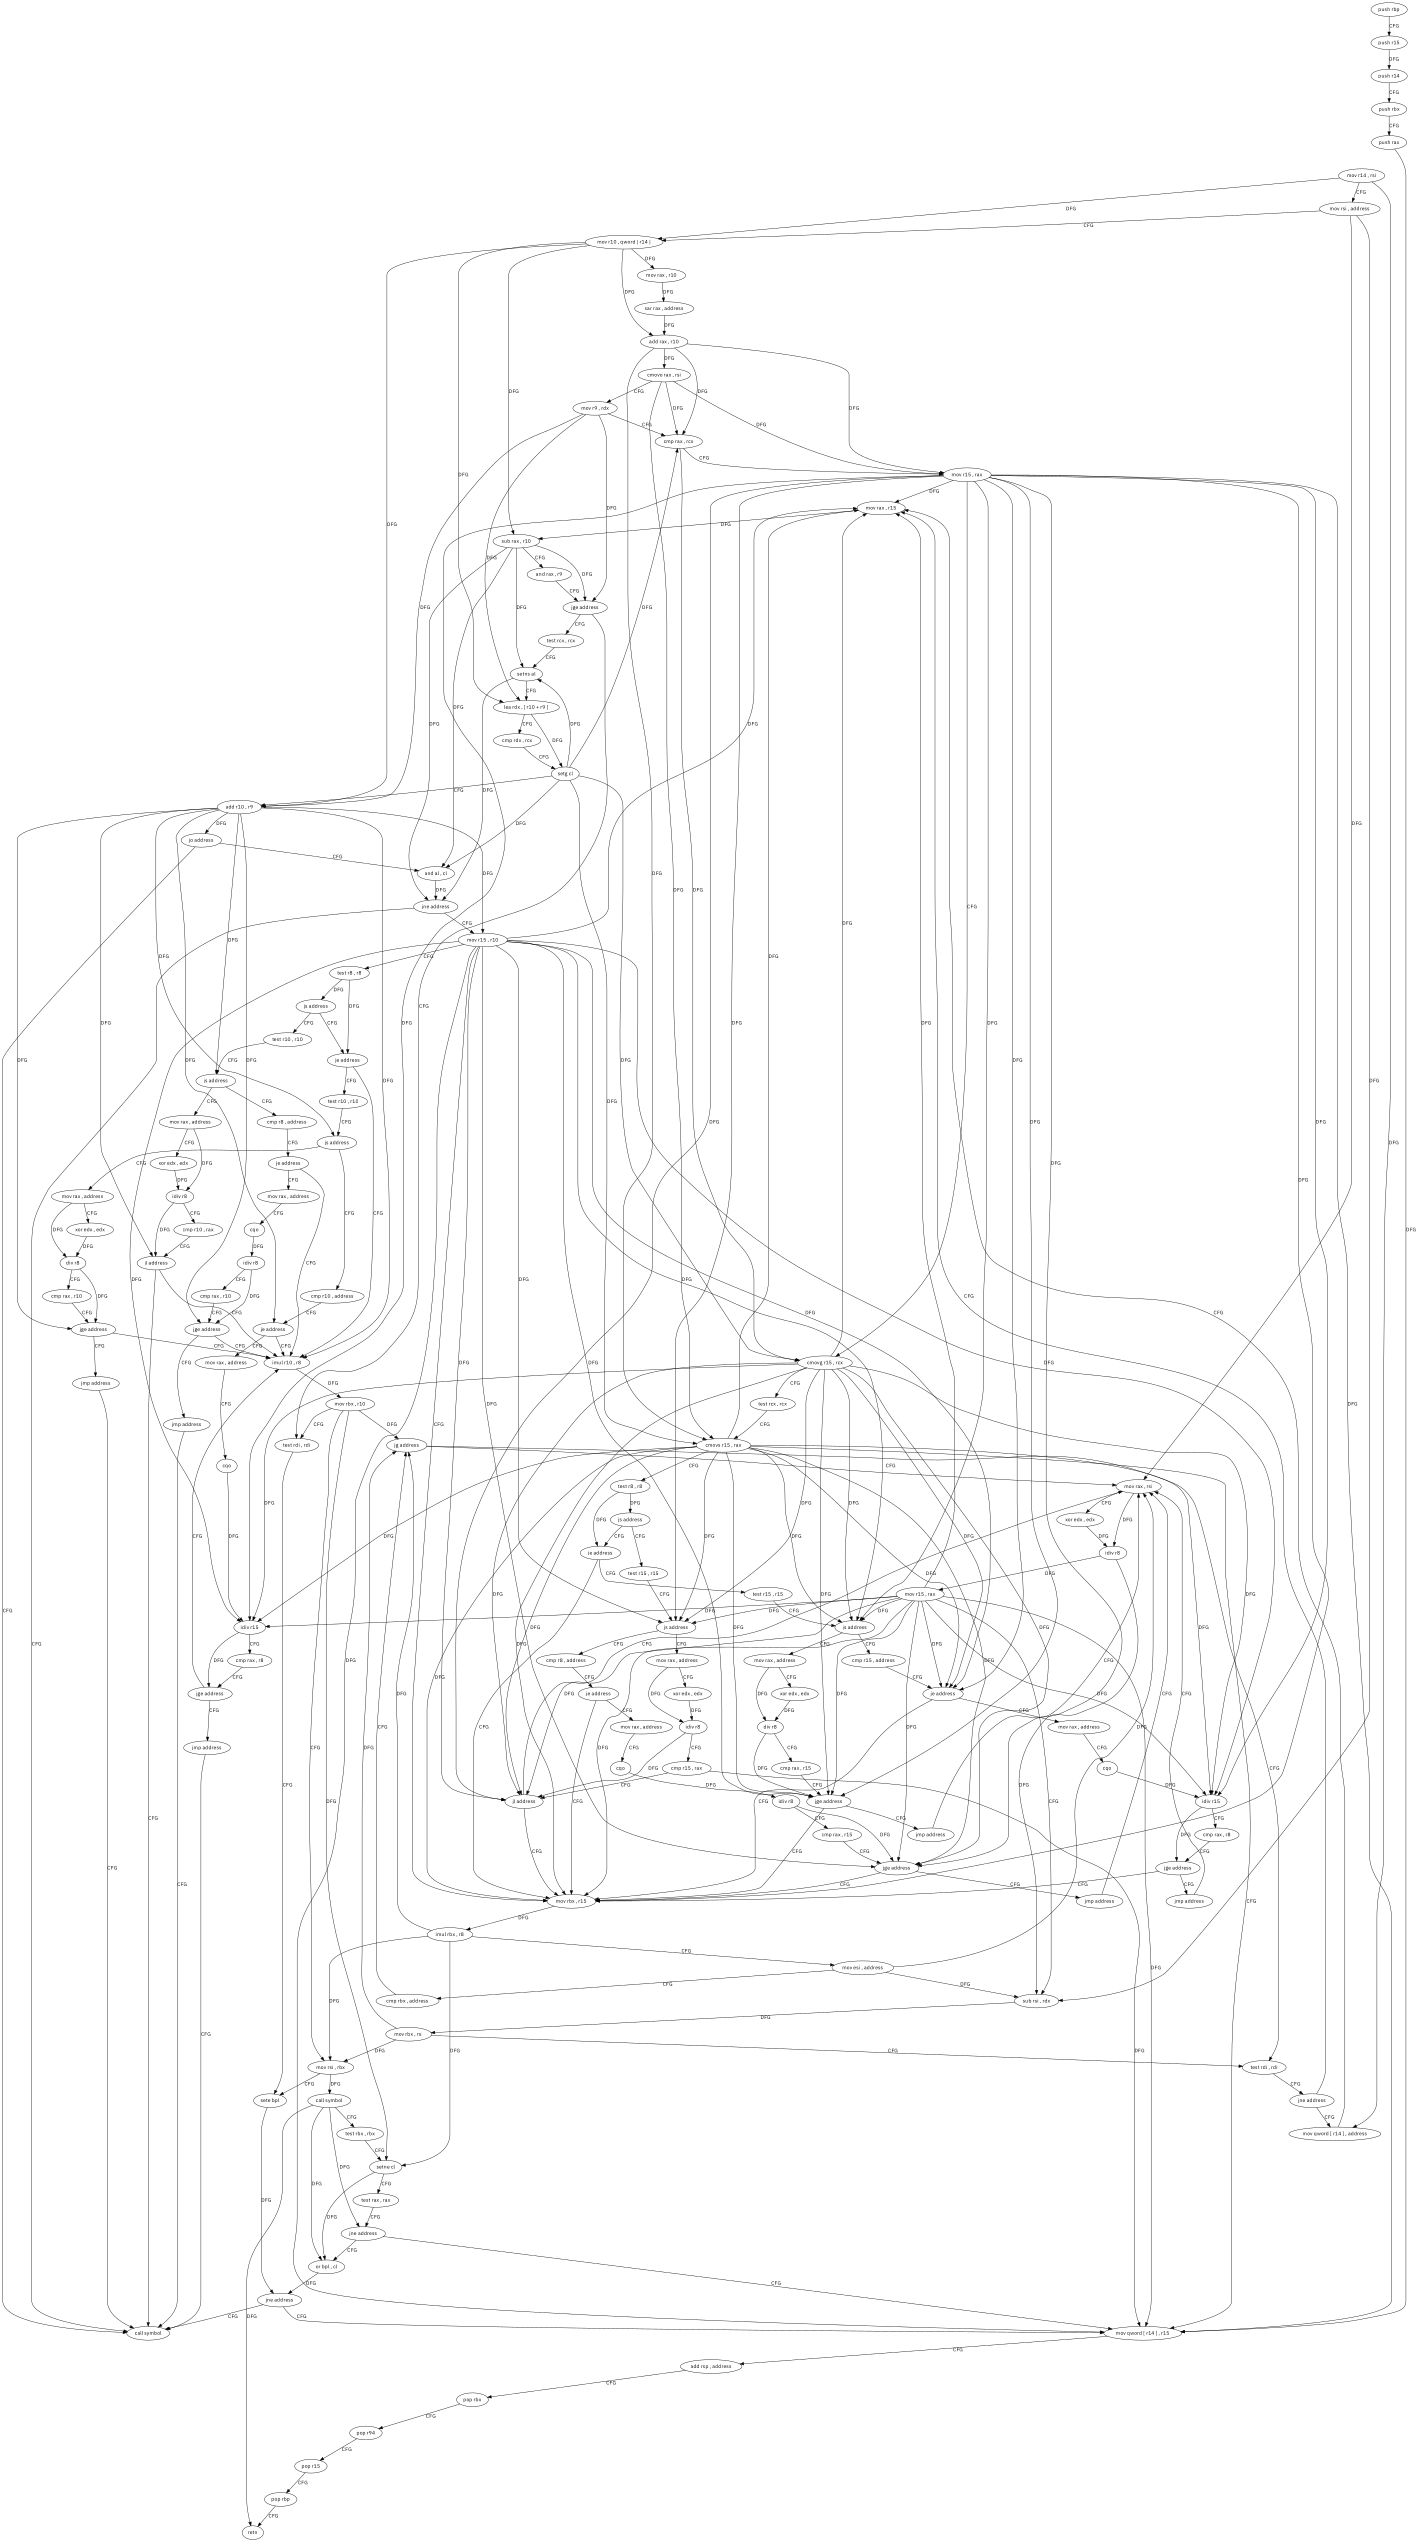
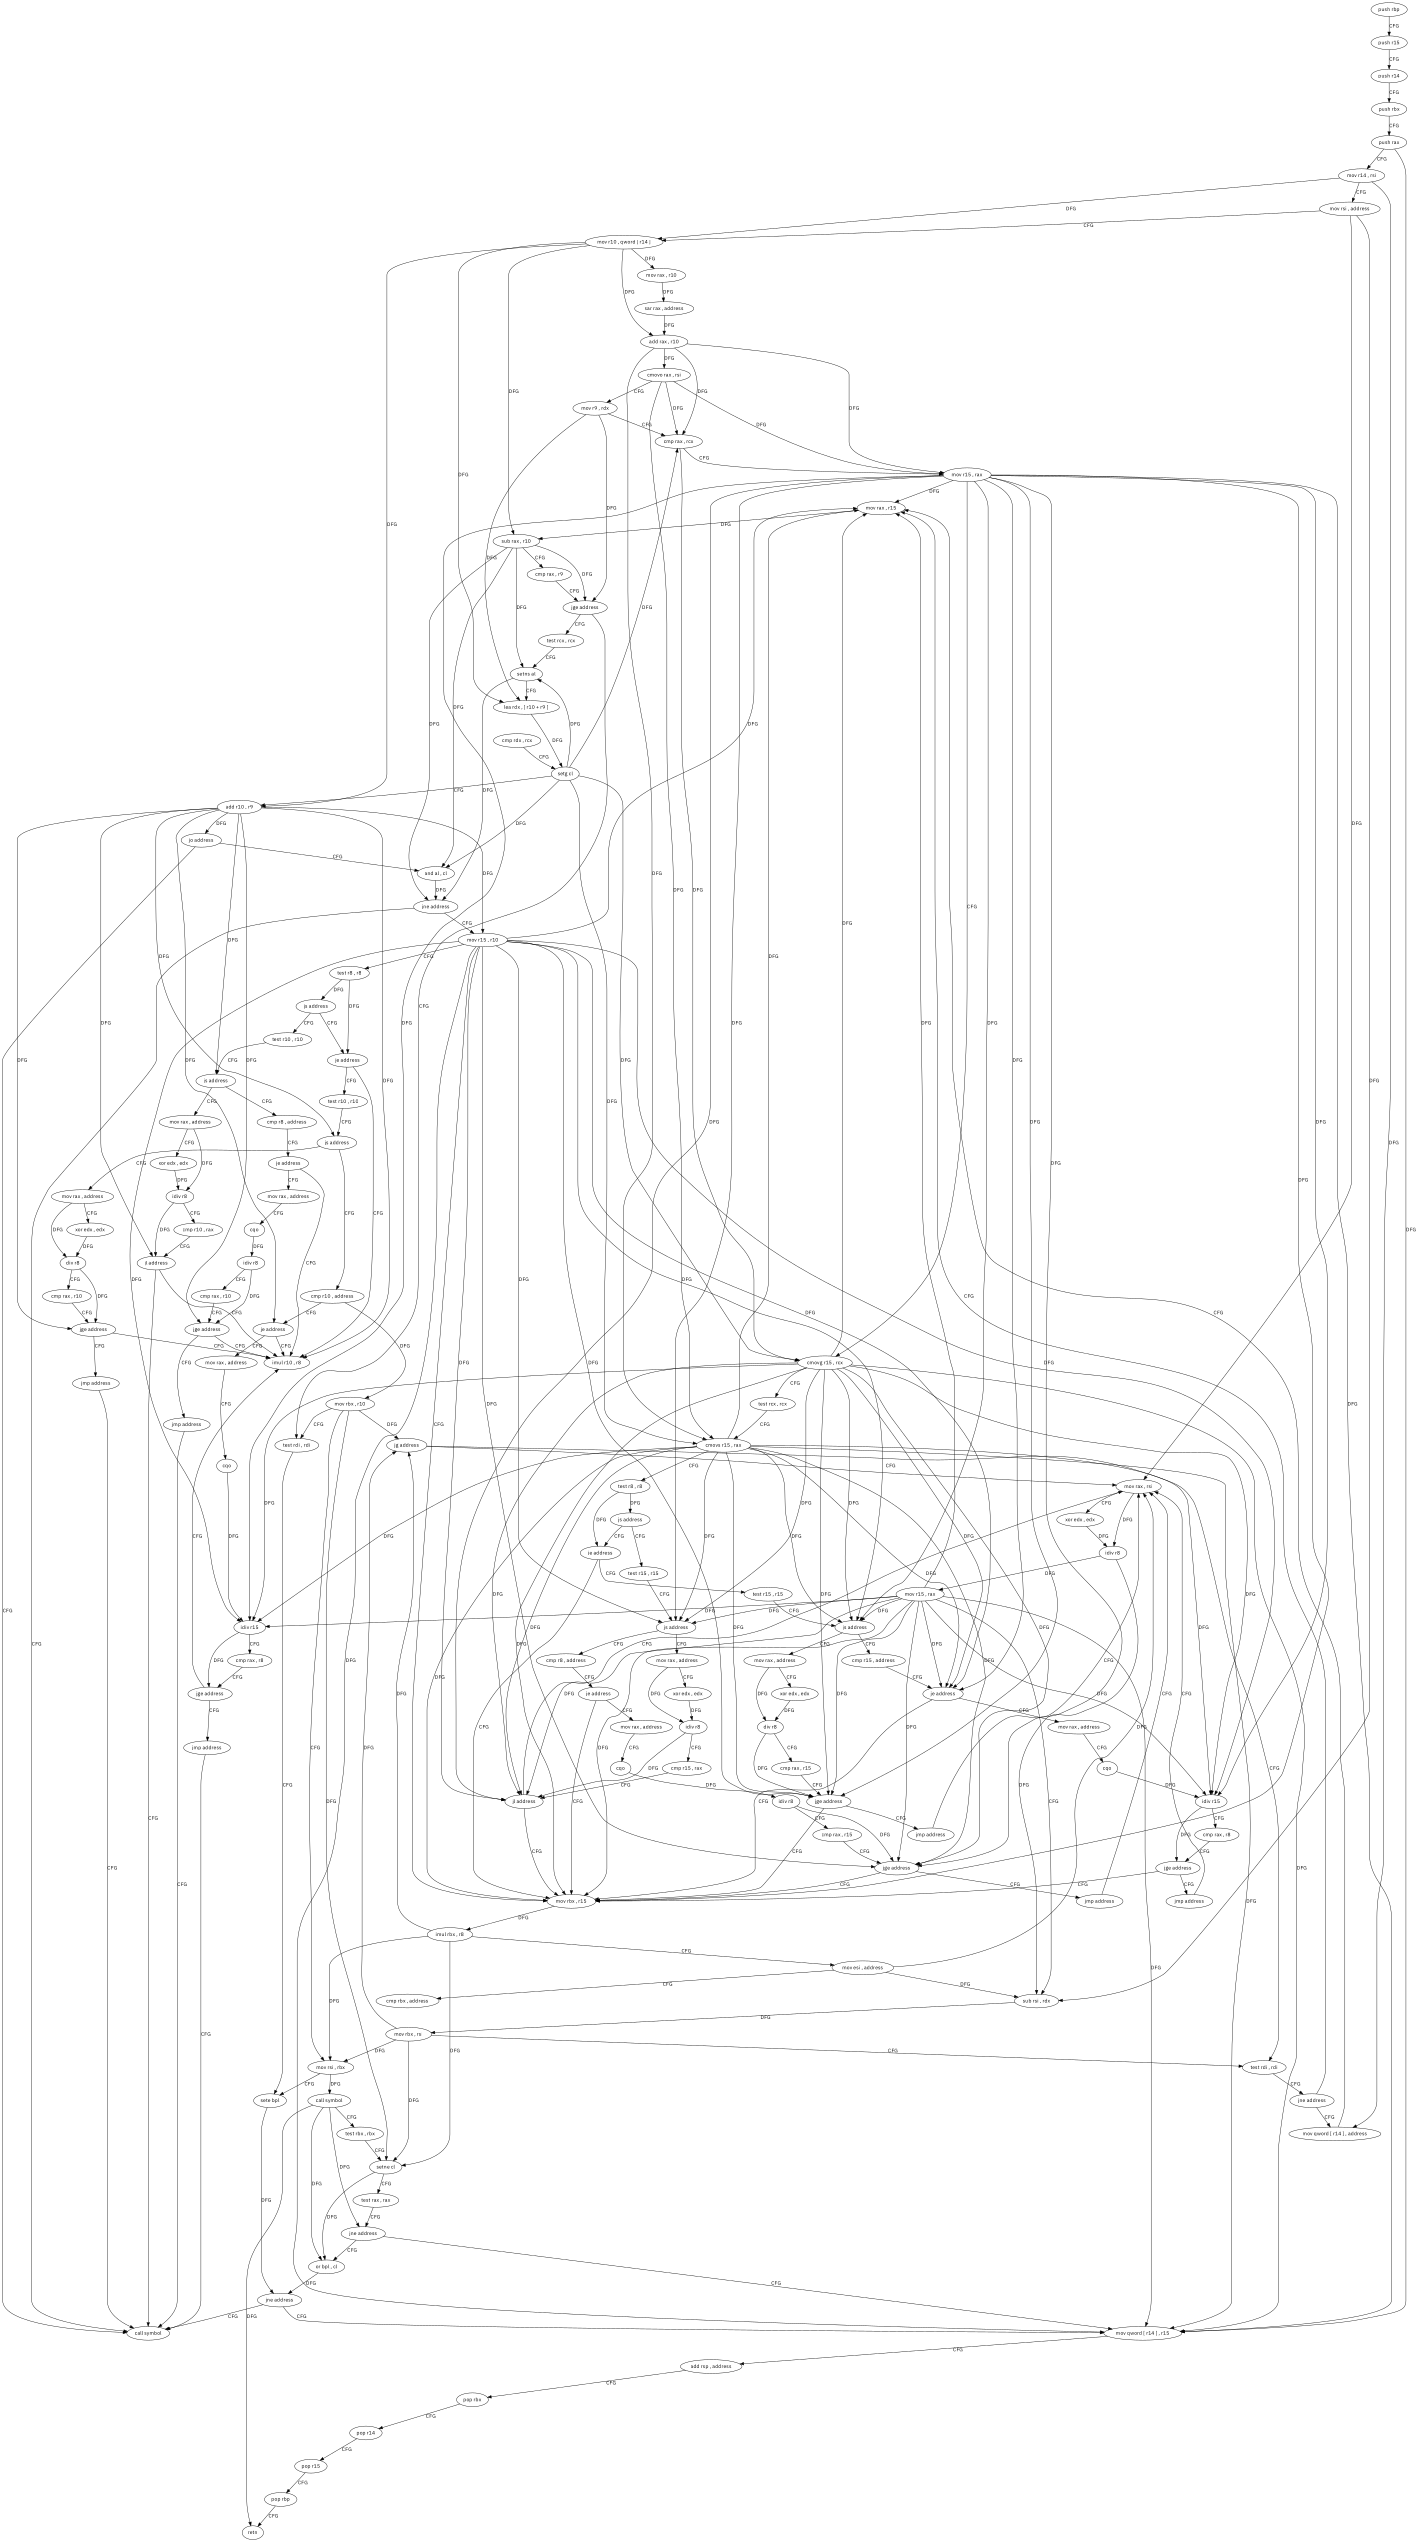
(1394, 59) -> (1394, 59)
none -> (1377, 158)
(549, 574) -> (549, 574)
(417, 632) -> none
(522, 722) -> none
(317, 1382) -> (399, 1347)
(377, 1728) -> none
(1122, 1887) -> (1304, 1724)
(1252, 1901) -> (1252, 1901)
none -> (409, 2102)
(366, 2433) -> (366, 2433)
